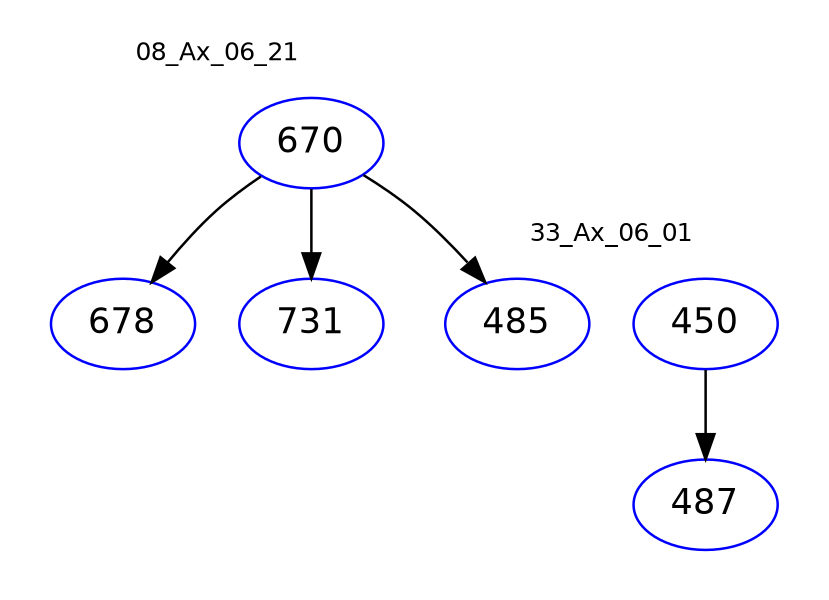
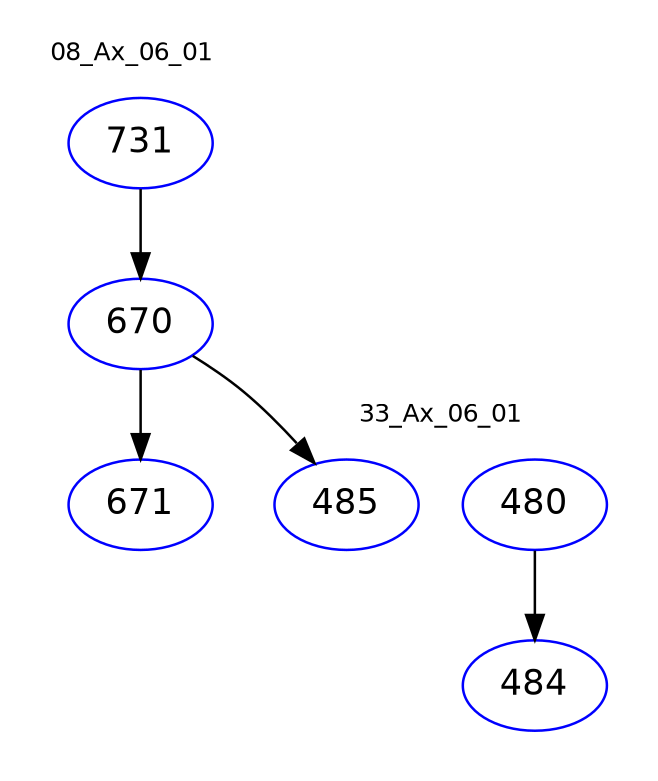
(217, 54) -> (132, 54)
(311, 221) -> (141, 221)
(123, 324) -> (141, 505)
(706, 324) -> (535, 505)
(706, 505) -> (535, 686)
